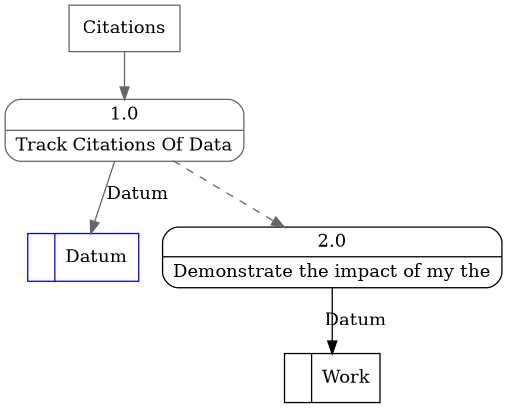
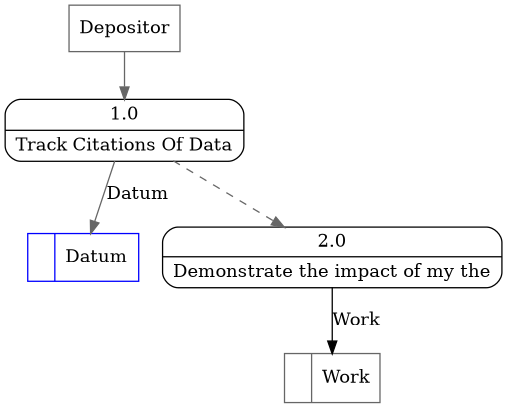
(125, 28) -> (125, 28)
(125, 130) -> (125, 130)
(356, 321) -> (356, 321)
(332, 378) -> (332, 378)
